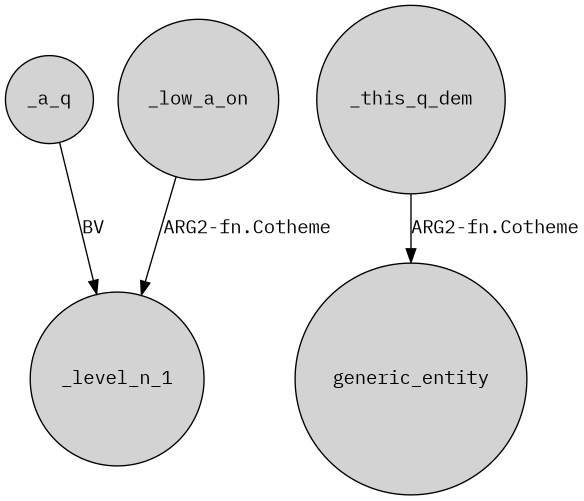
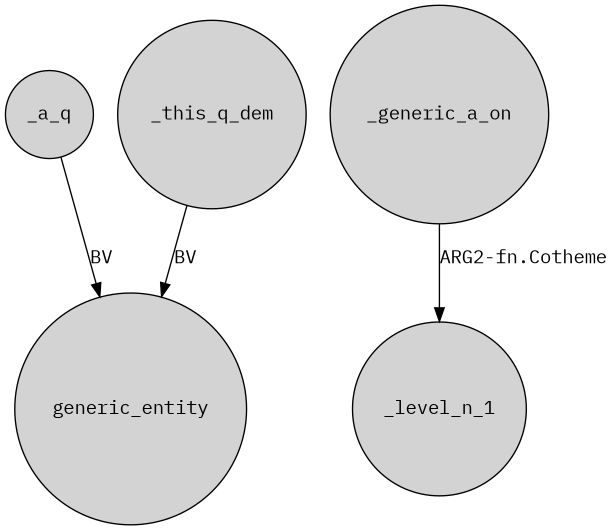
(198, 100) -> (439, 115)
(76, 212) -> (79, 220)
(495, 228) -> (186, 258)
